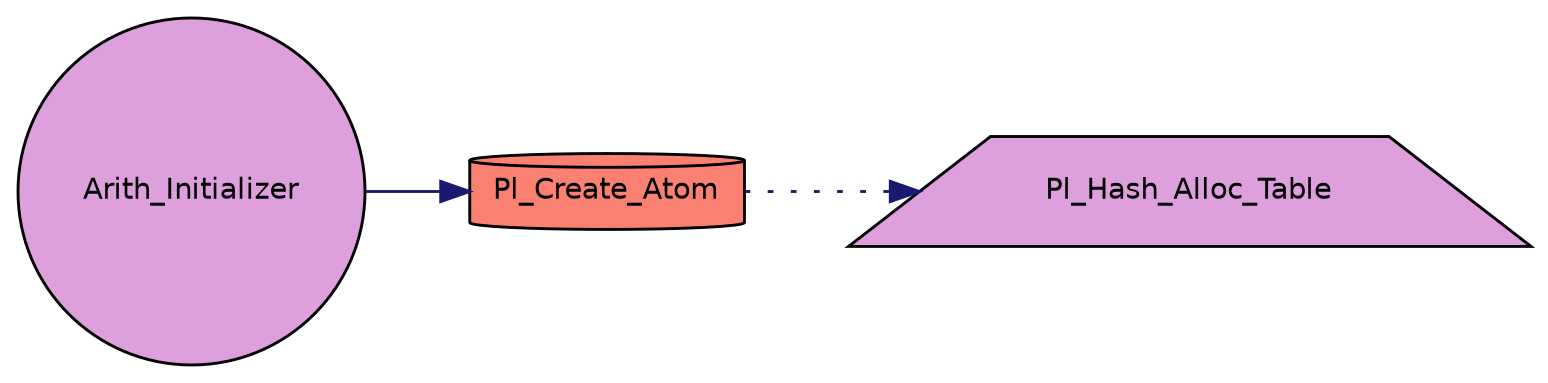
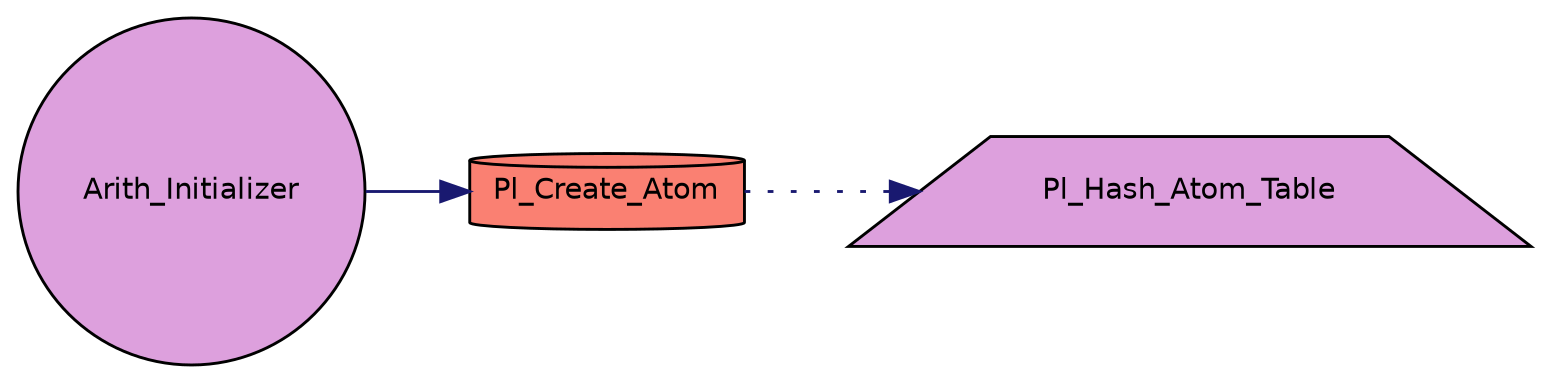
(1190, 191) -> (1190, 191)
